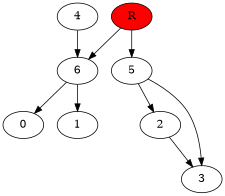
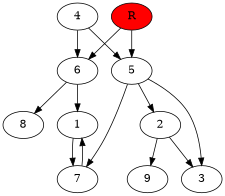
none -> (101, 40)
(23, 125) -> (23, 125)
none -> (78, 179)
none -> (148, 179)
